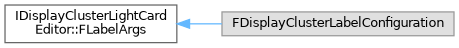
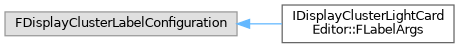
(206, 24) -> (266, 24)
